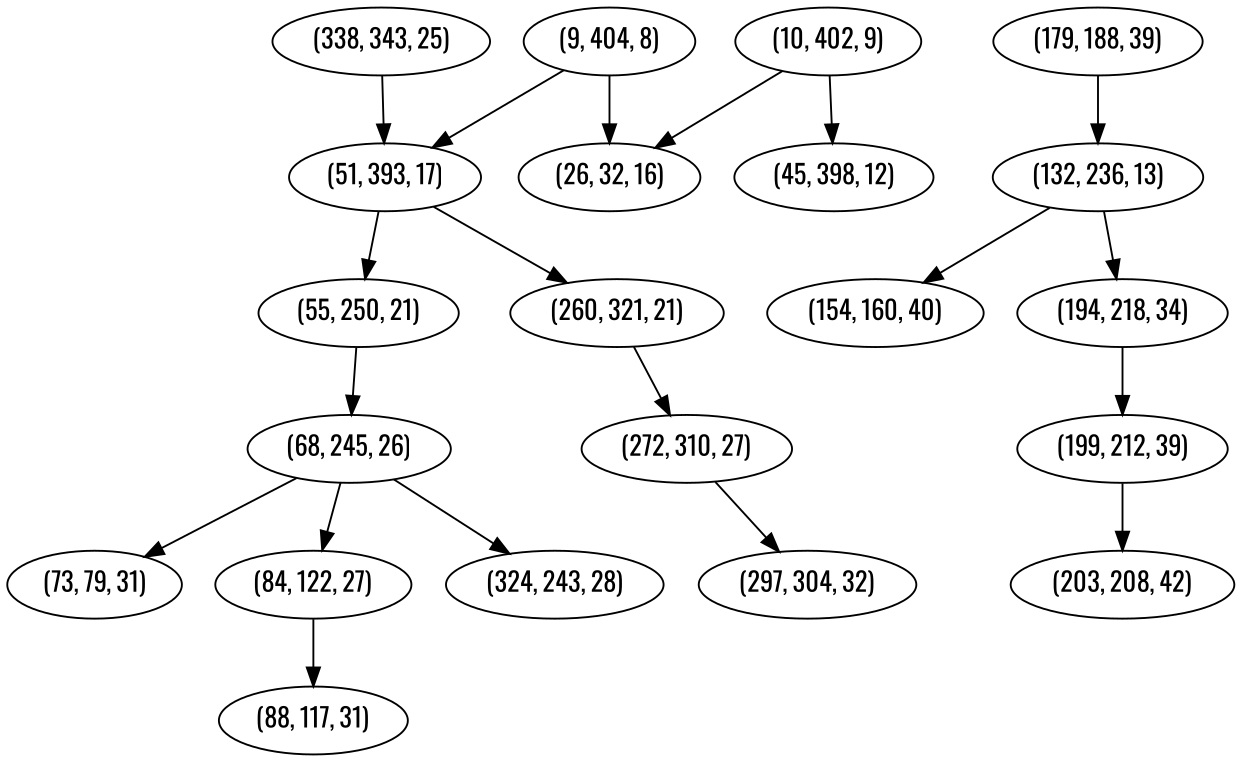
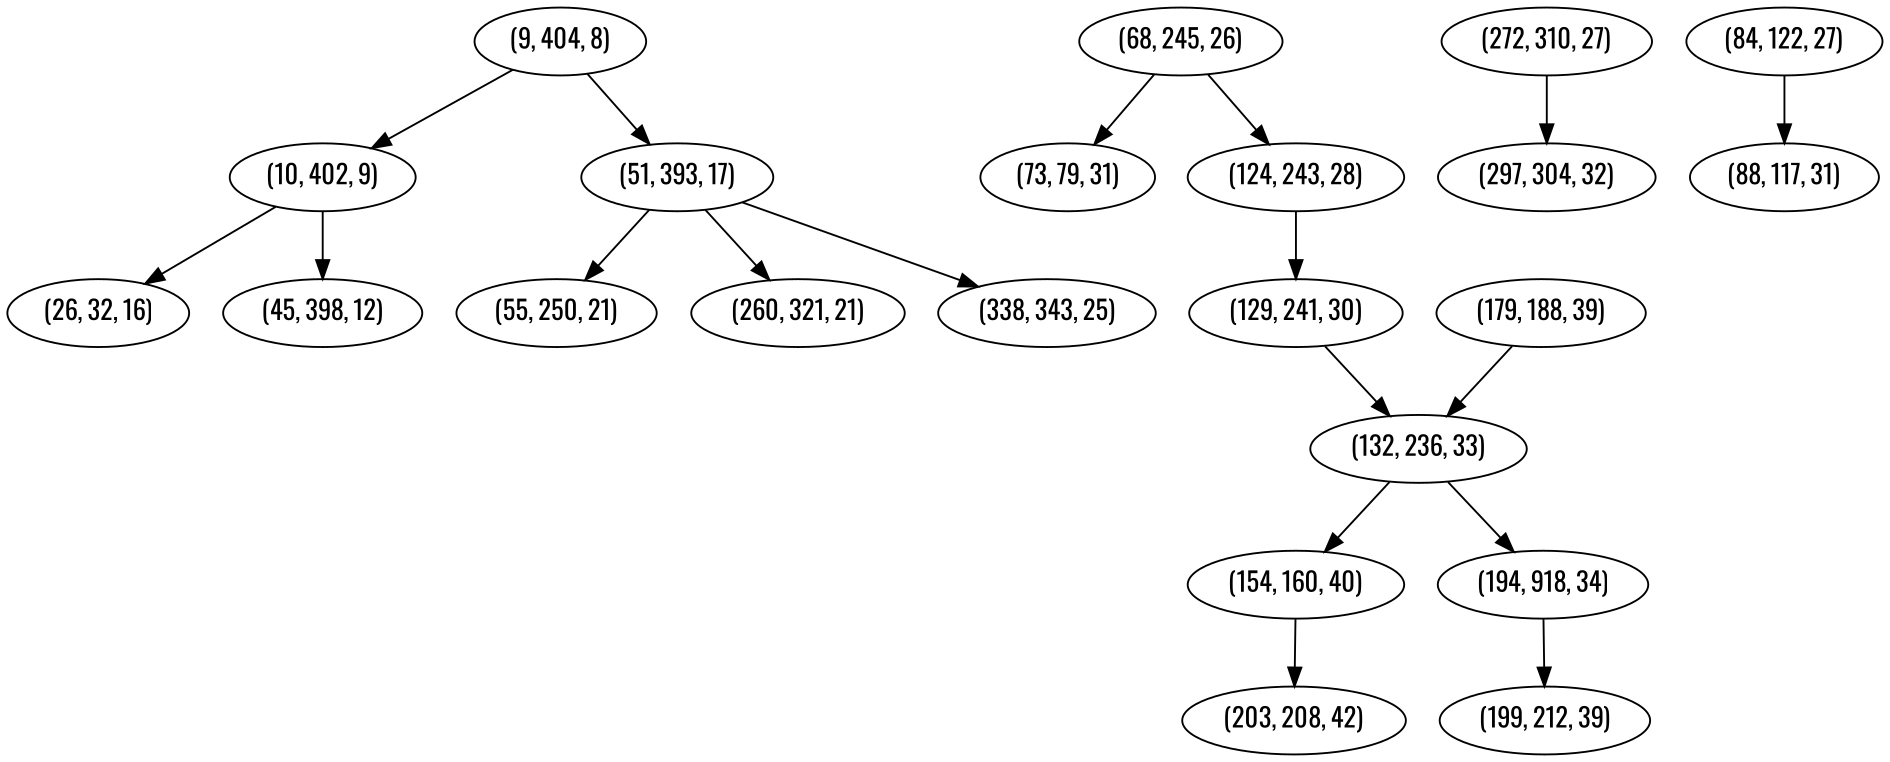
(383, 100) -> (851, 241)
(609, 100) -> (451, 104)
(1098, 177) -> (1419, 449)
(1123, 313) -> (1543, 585)
none -> (1296, 313)
(355, 372) -> none
(648, 373) -> none
(334, 507) -> none
(1123, 508) -> (1295, 643)
(555, 585) -> (1296, 177)
